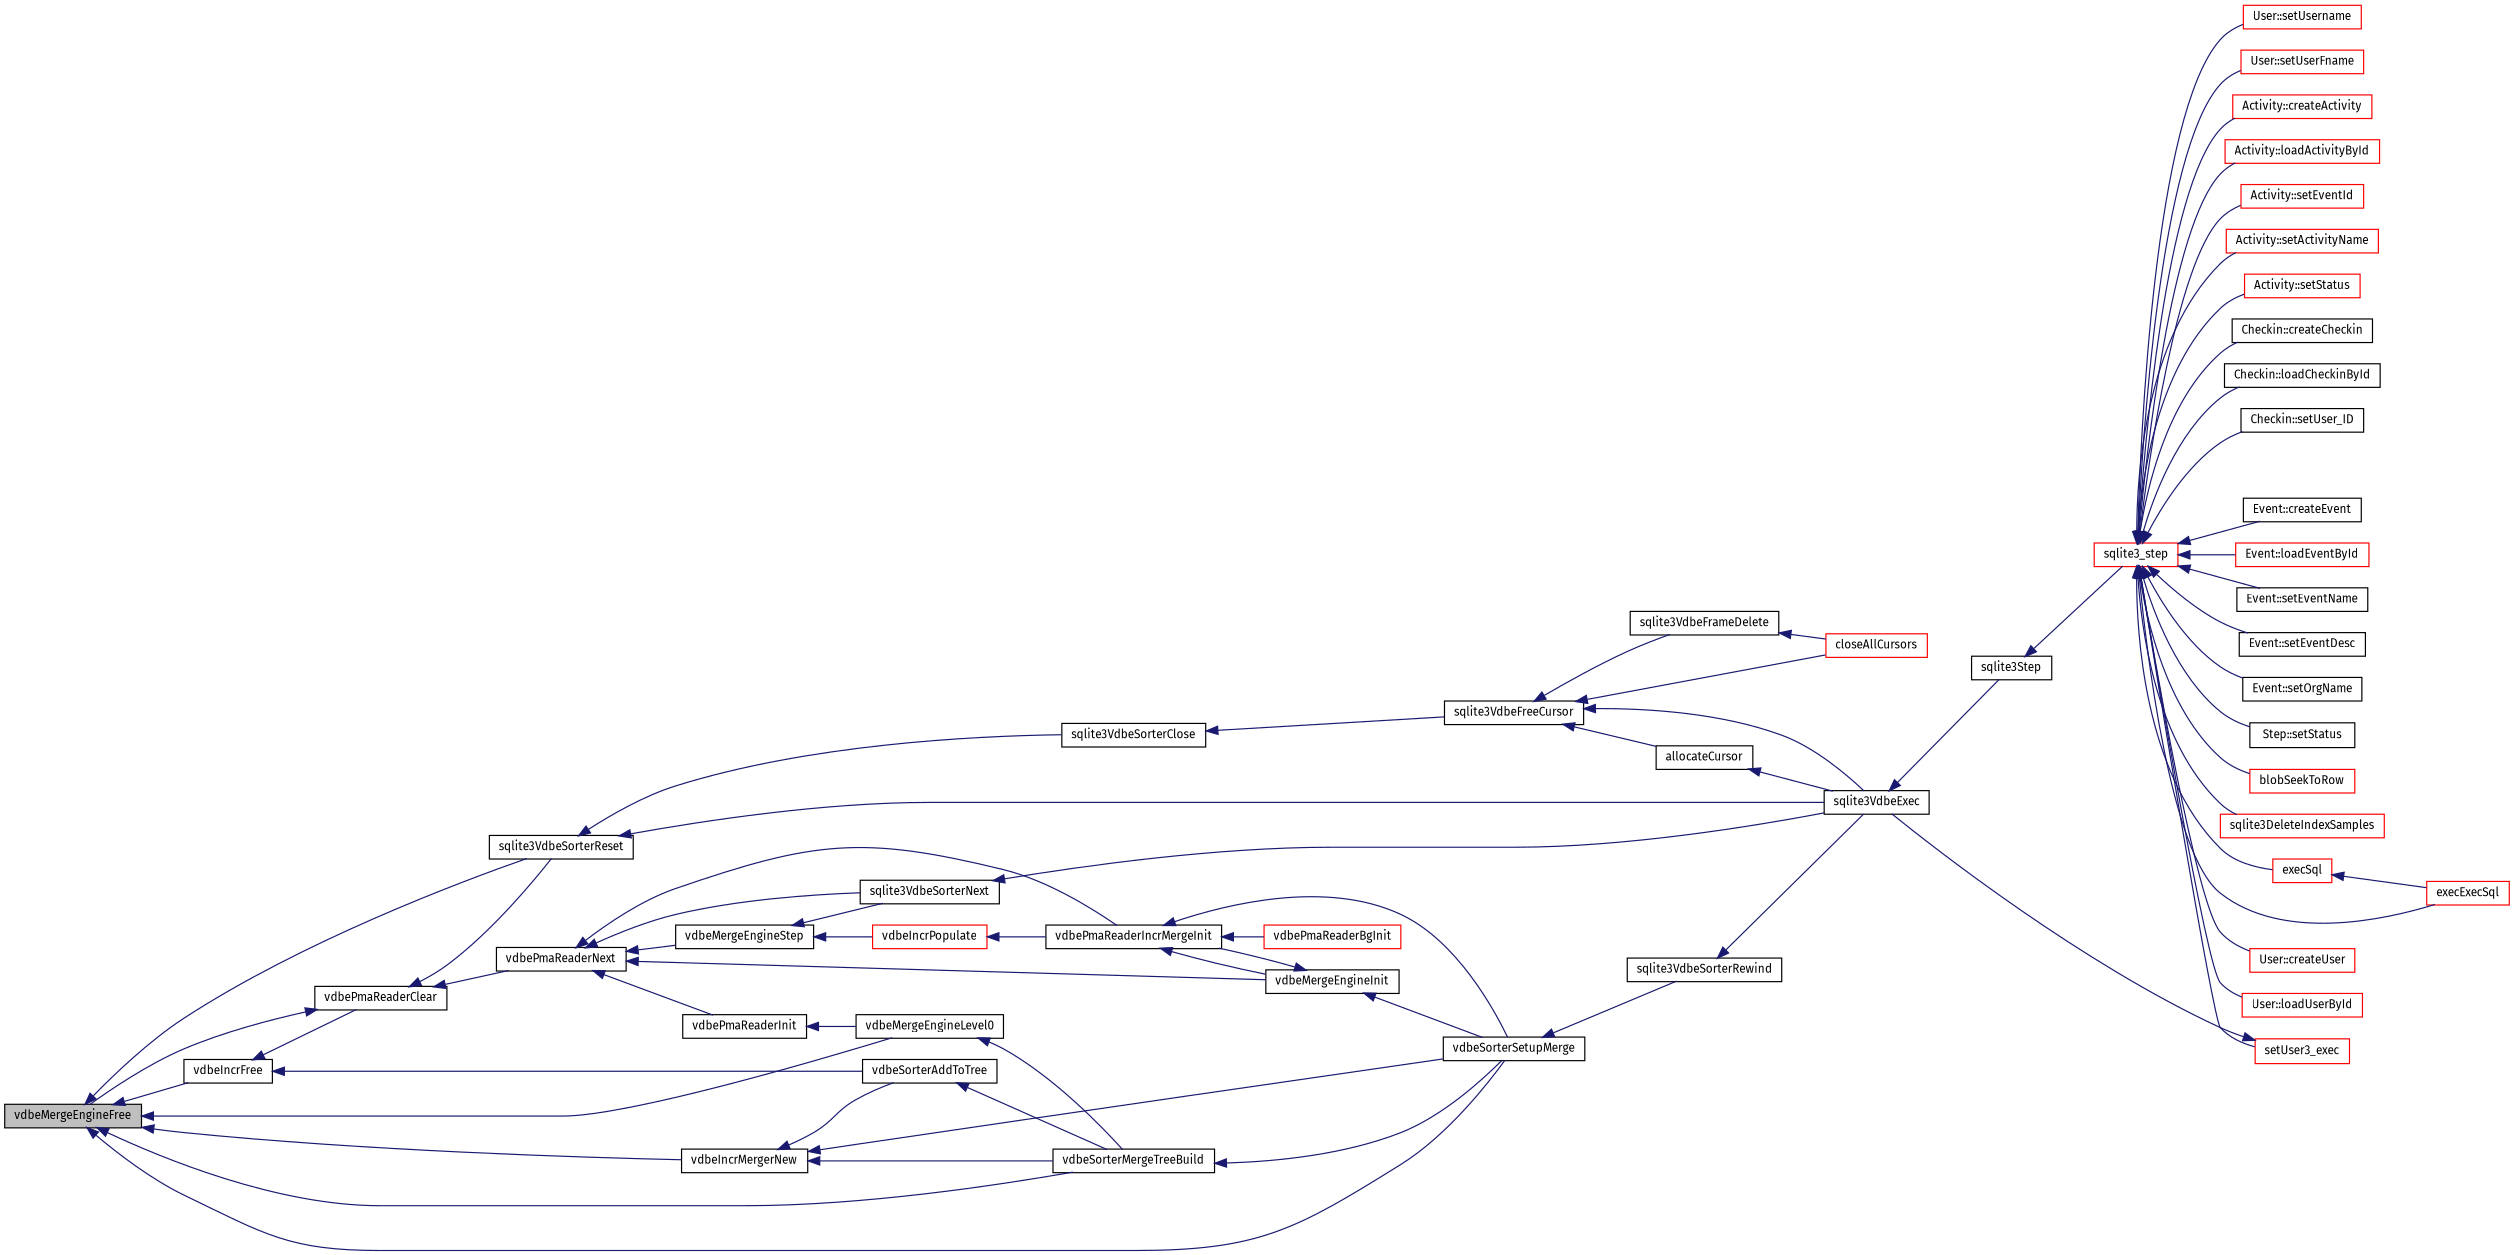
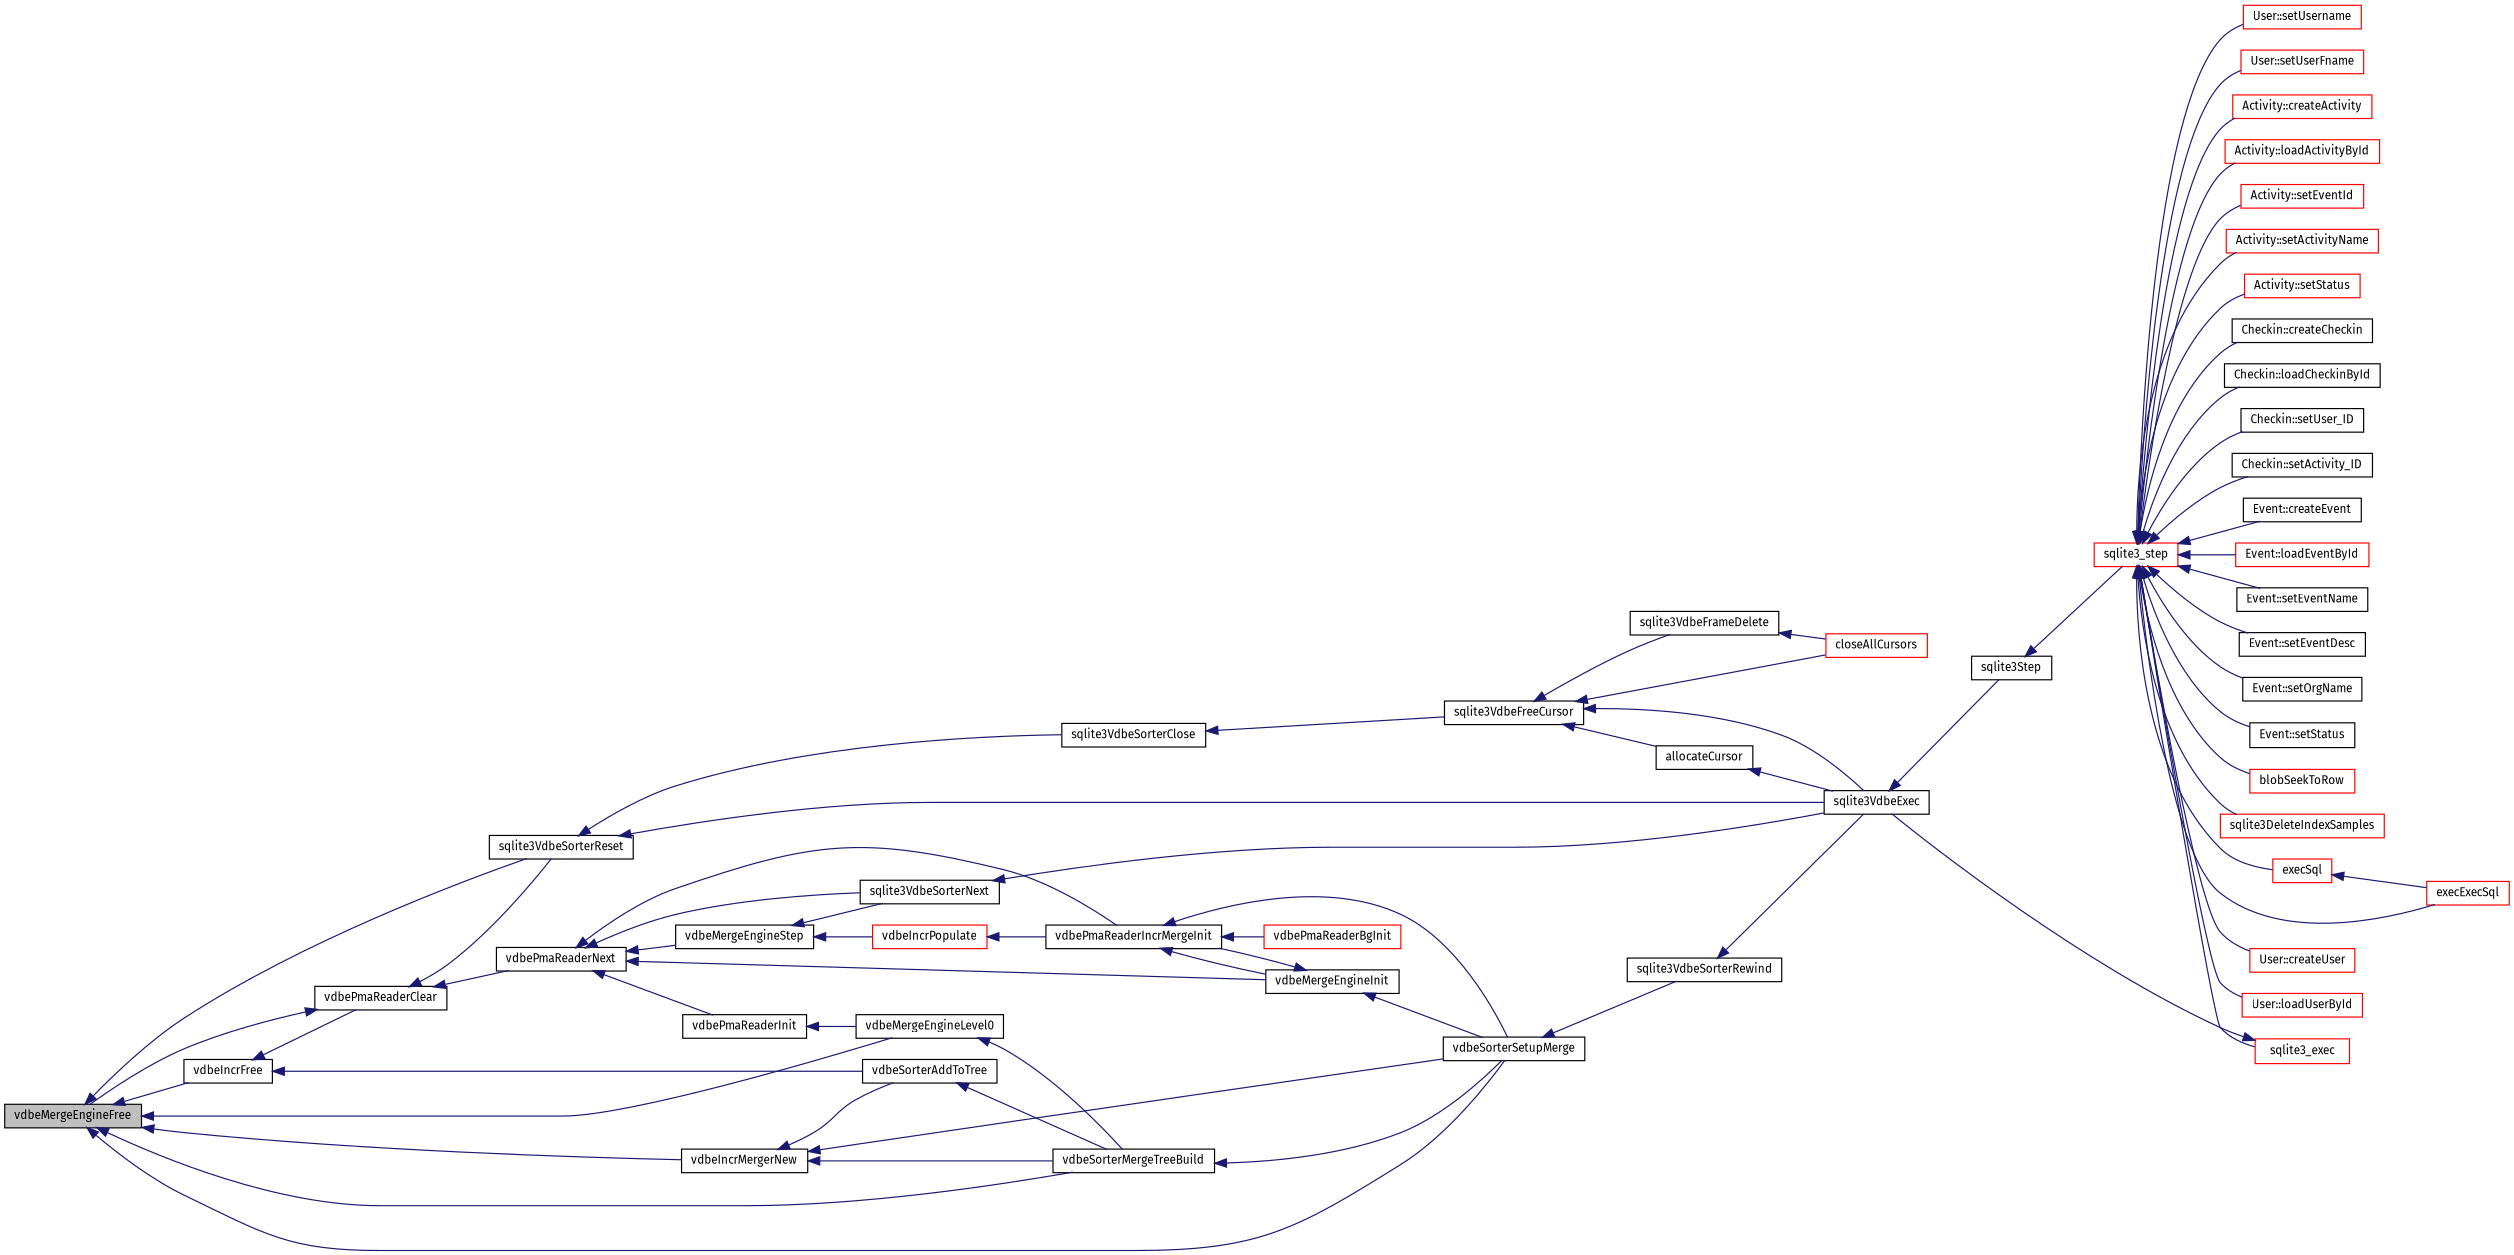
none -> (2302, 465)
(2302, 735) -> (2302, 735)
(2302, 1051) -> (2302, 1051)
